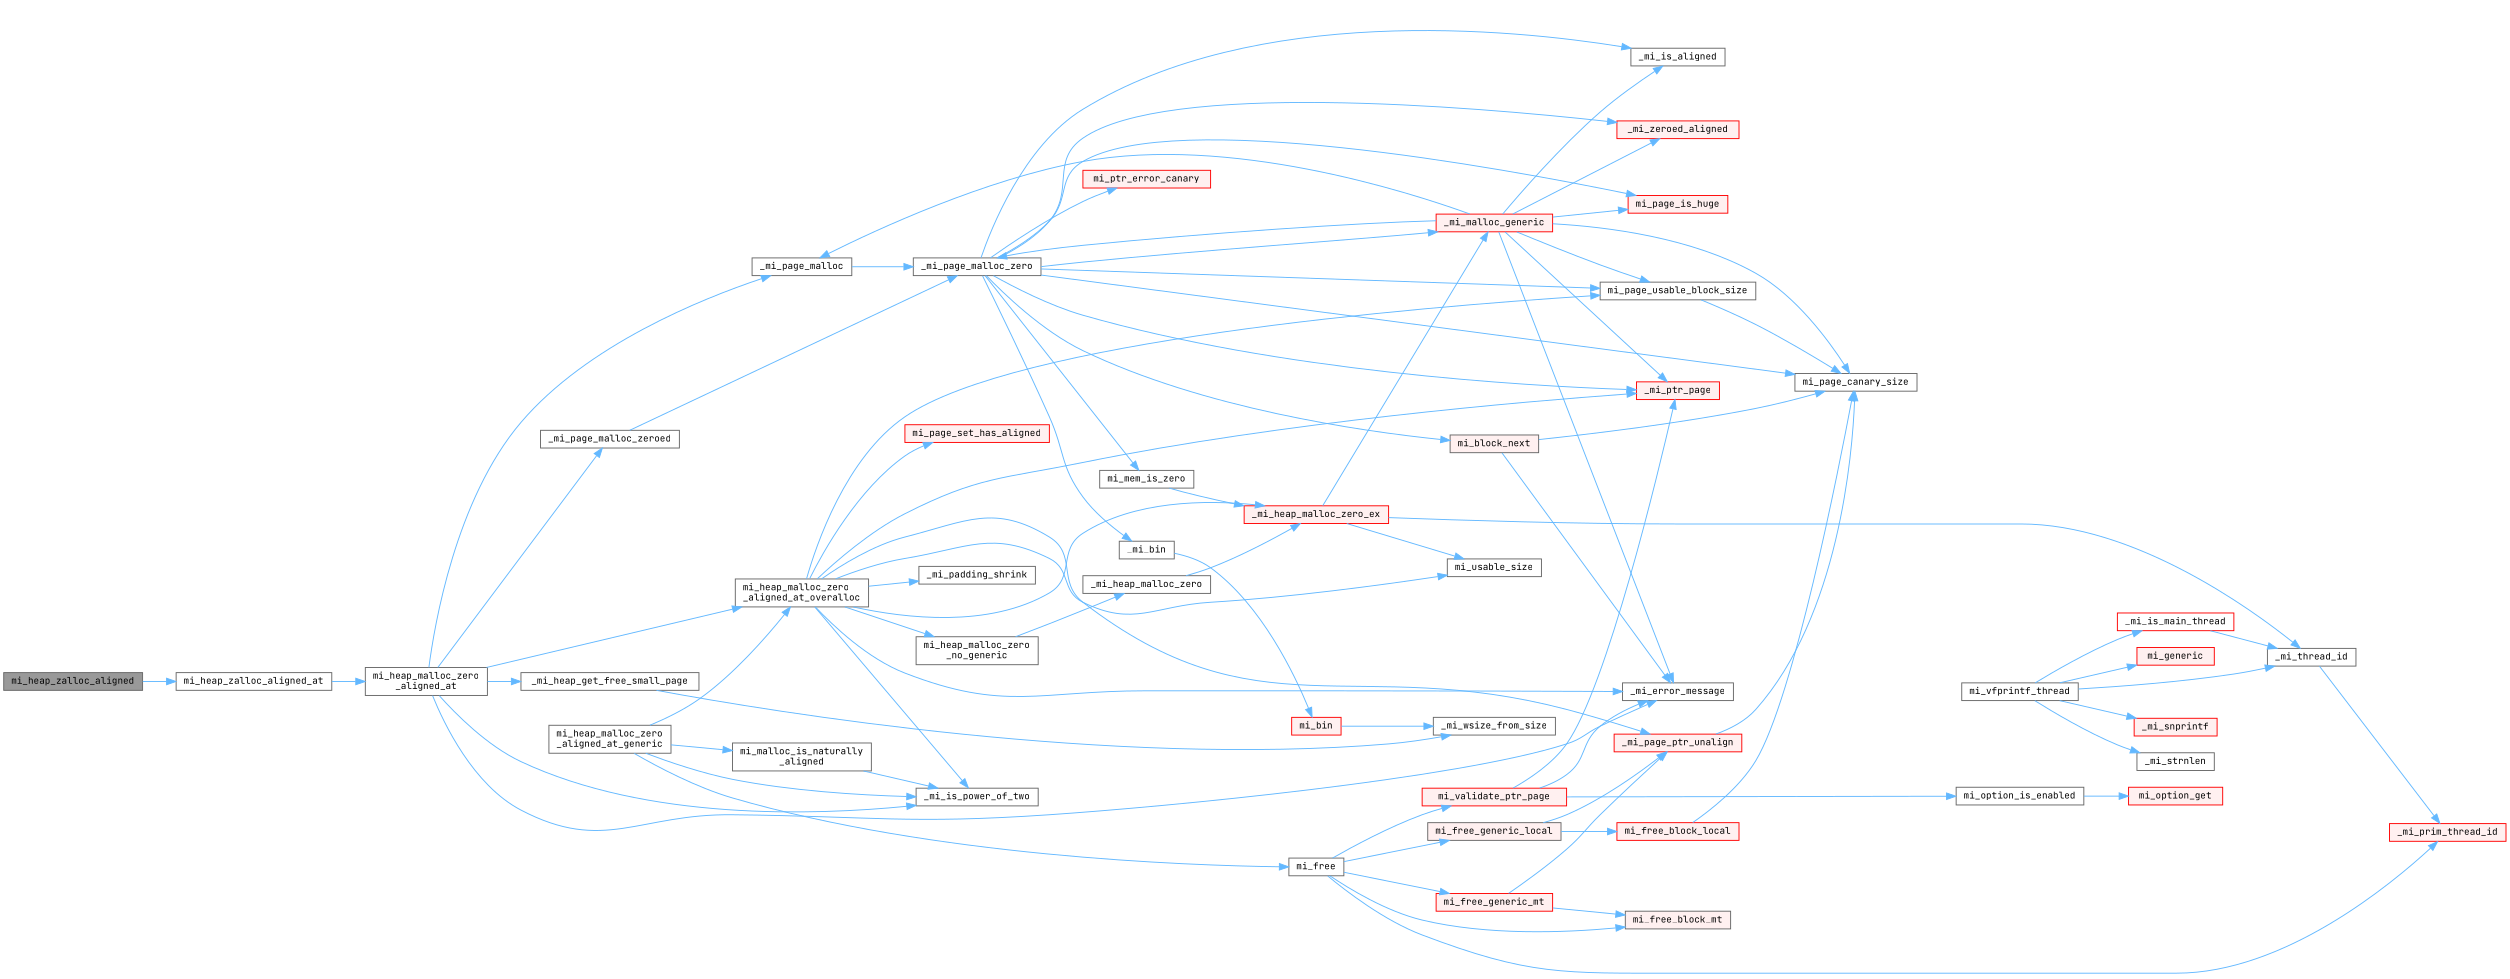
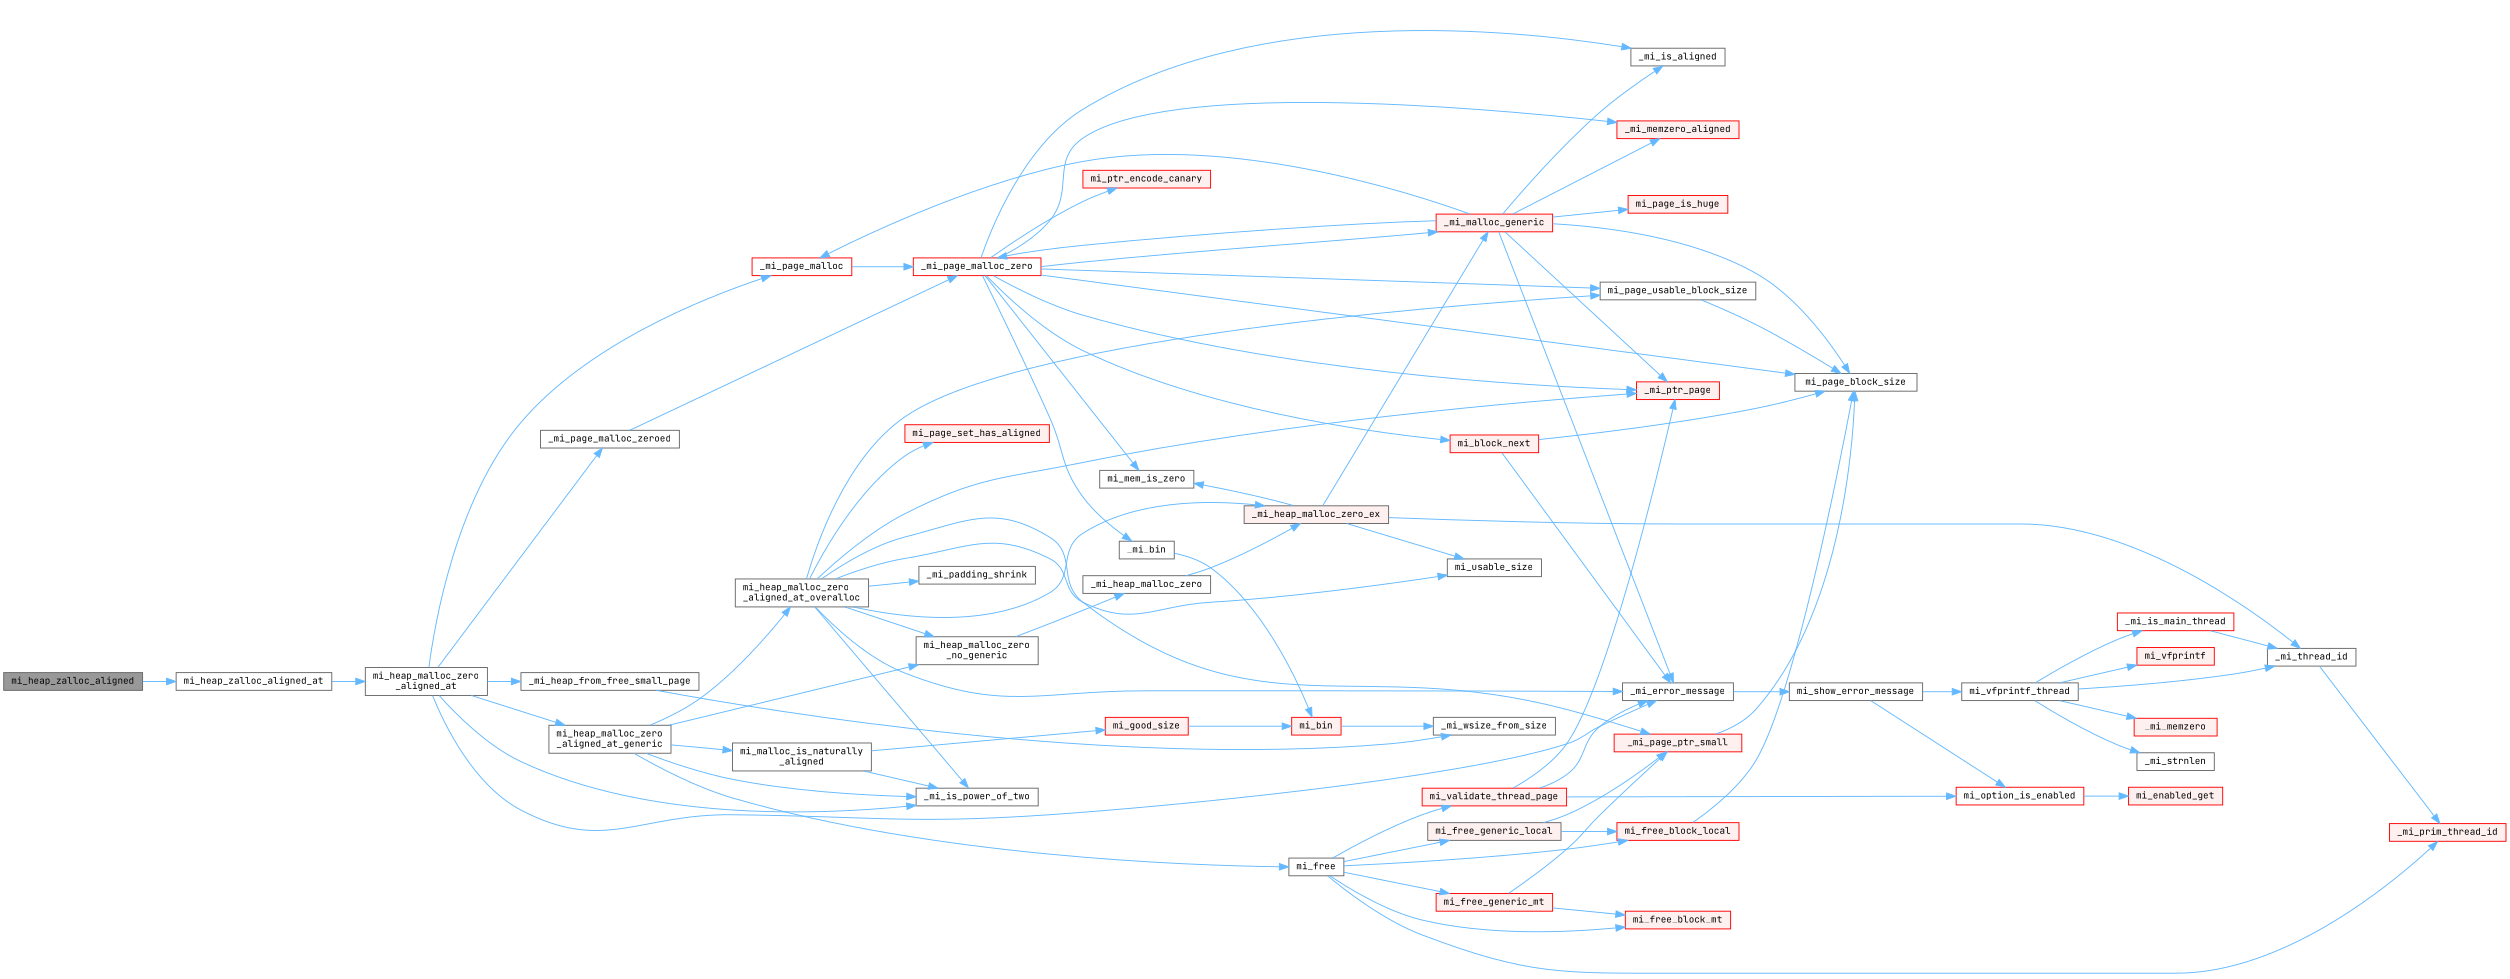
(1678, 130) -> (1678, 130)
(1288, 143) -> none
(1147, 179) -> (1147, 179)
(1578, 257) -> none
(802, 267) -> (802, 267)
(977, 267) -> (977, 267)
(1856, 382) -> (1856, 382)
(1494, 444) -> (1494, 444)
(1202, 497) -> (1249, 494)
(1316, 515) -> (1316, 515)
(610, 638) -> (514, 709)
(2176, 656) -> (2176, 656)
(610, 681) -> (610, 681)
none -> (1856, 692)
none -> (789, 696)
none -> (1147, 726)
(2176, 727) -> (2176, 727)
(1678, 743) -> (1678, 743)
(2020, 796) -> (2020, 796)
(2176, 796) -> (2176, 796)
(1494, 797) -> (1494, 797)
none -> (1481, 857)
(1678, 920) -> (1678, 920)
